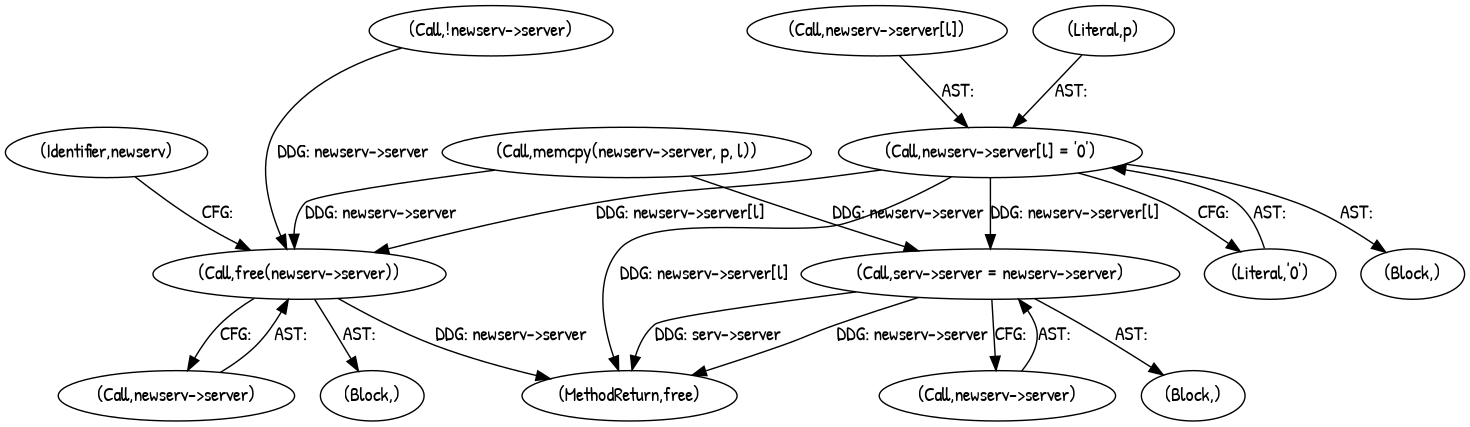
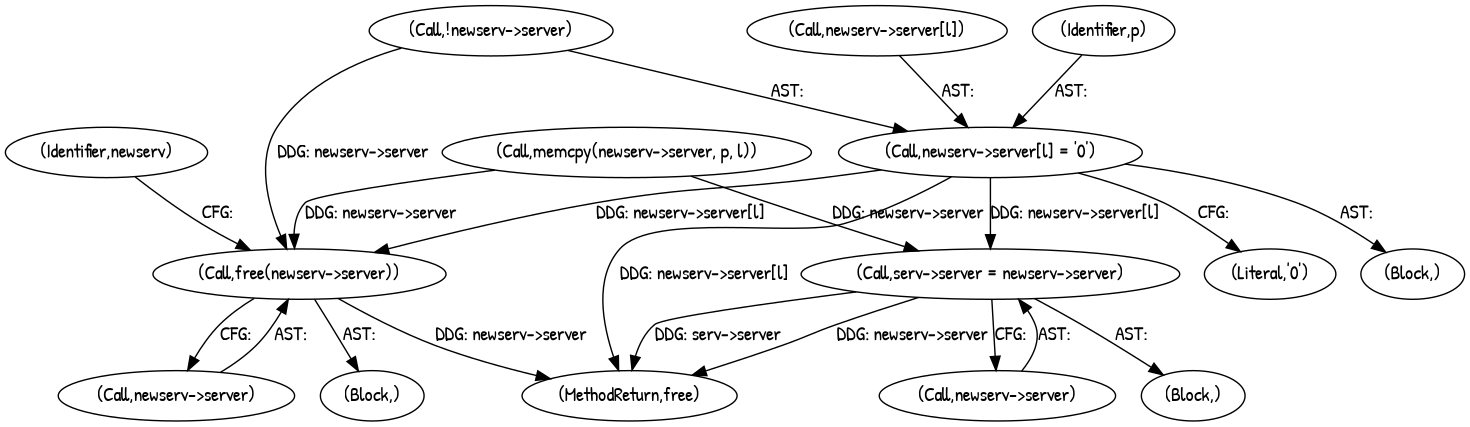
(1104, 31) -> (1104, 31)
(1209, 189) -> (731, 89)
